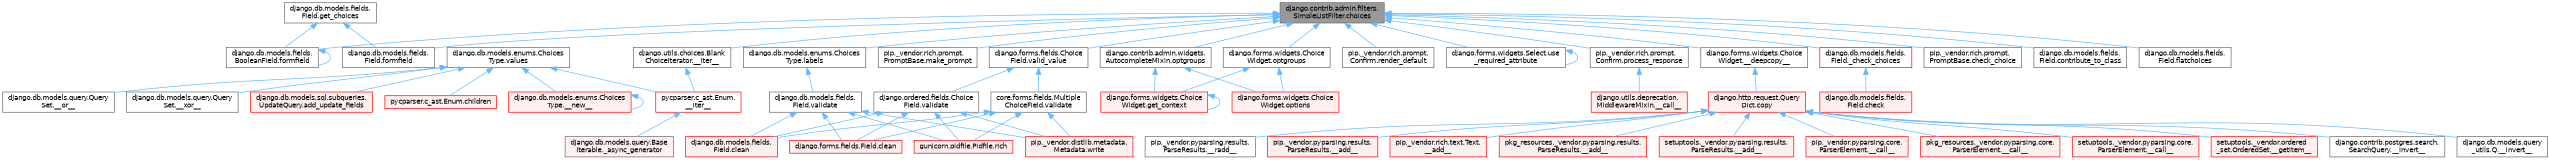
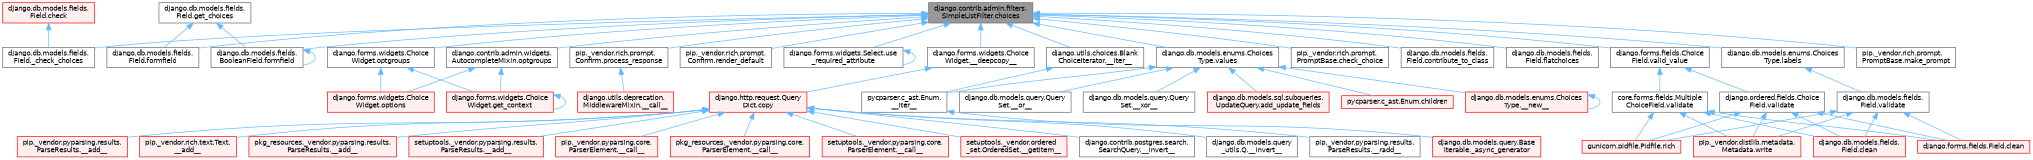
none -> (1103, 36)
(1866, 57) -> (49, 57)
(1866, 83) -> (49, 39)
(698, 102) -> (904, 102)
(619, 147) -> (1487, 147)
